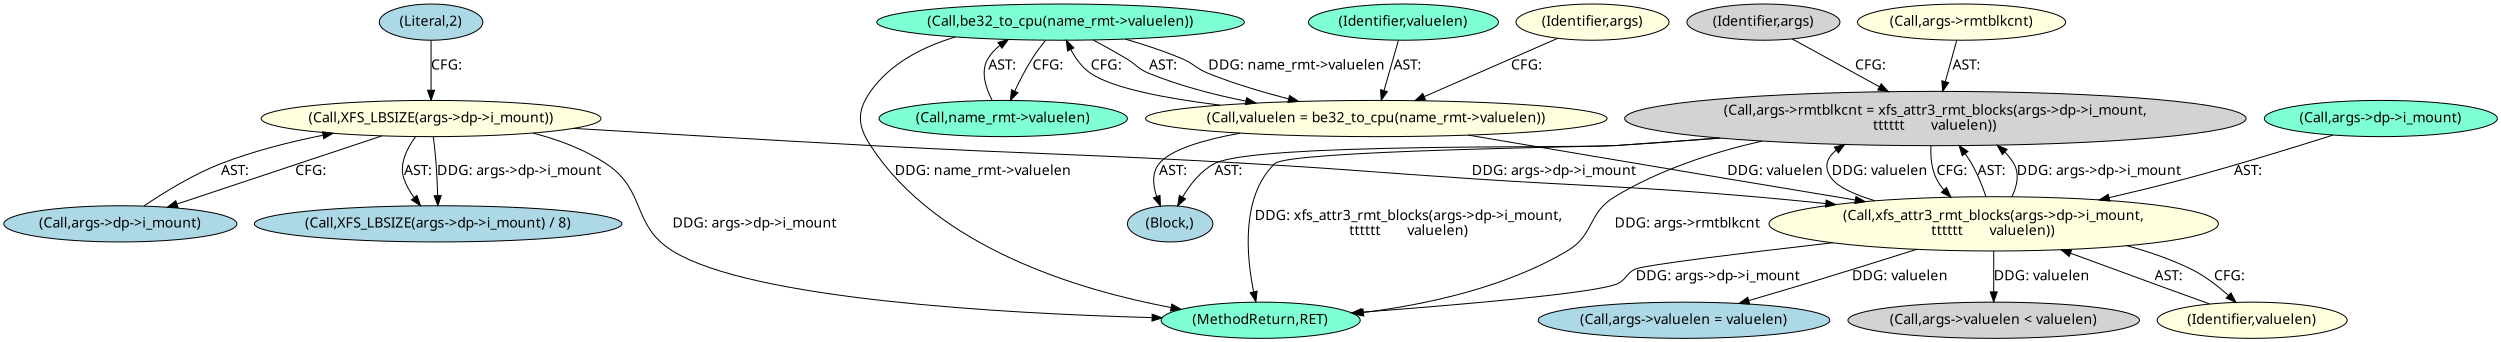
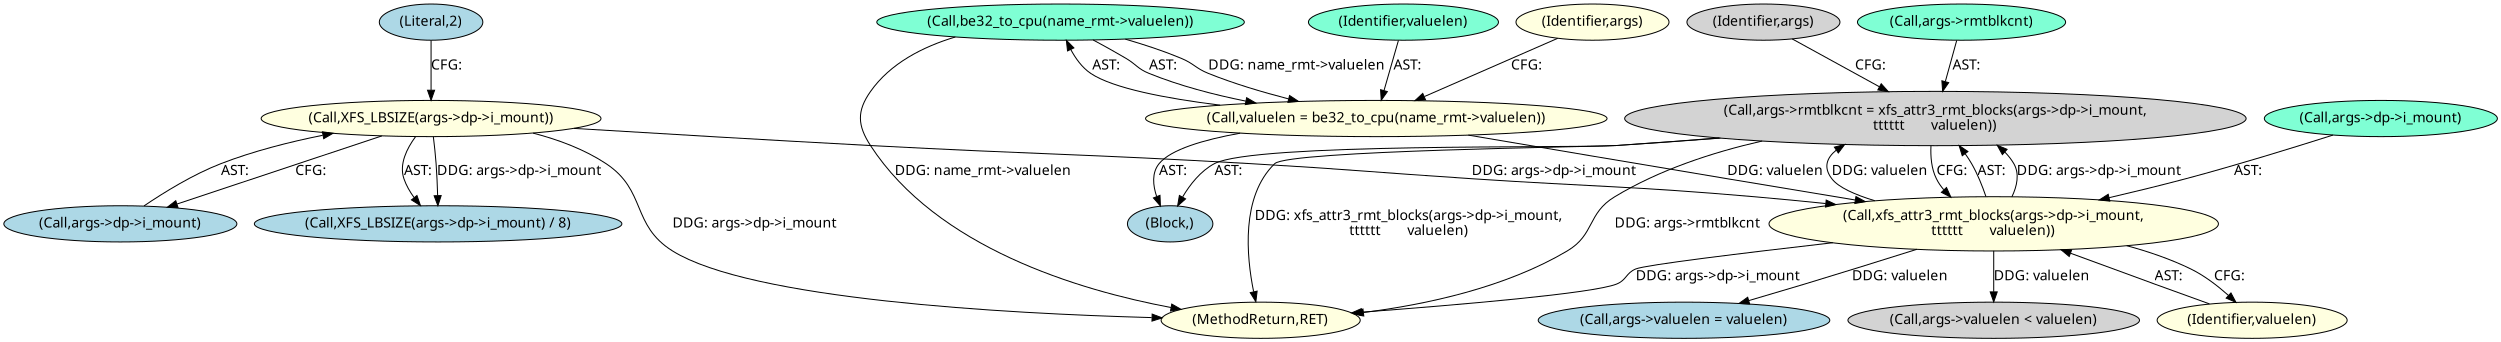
(1962, 22) -> (1962, 22)
(1108, 66) -> (1108, 66)
(1003, 119) -> none
(1261, 320) -> (1261, 320)
